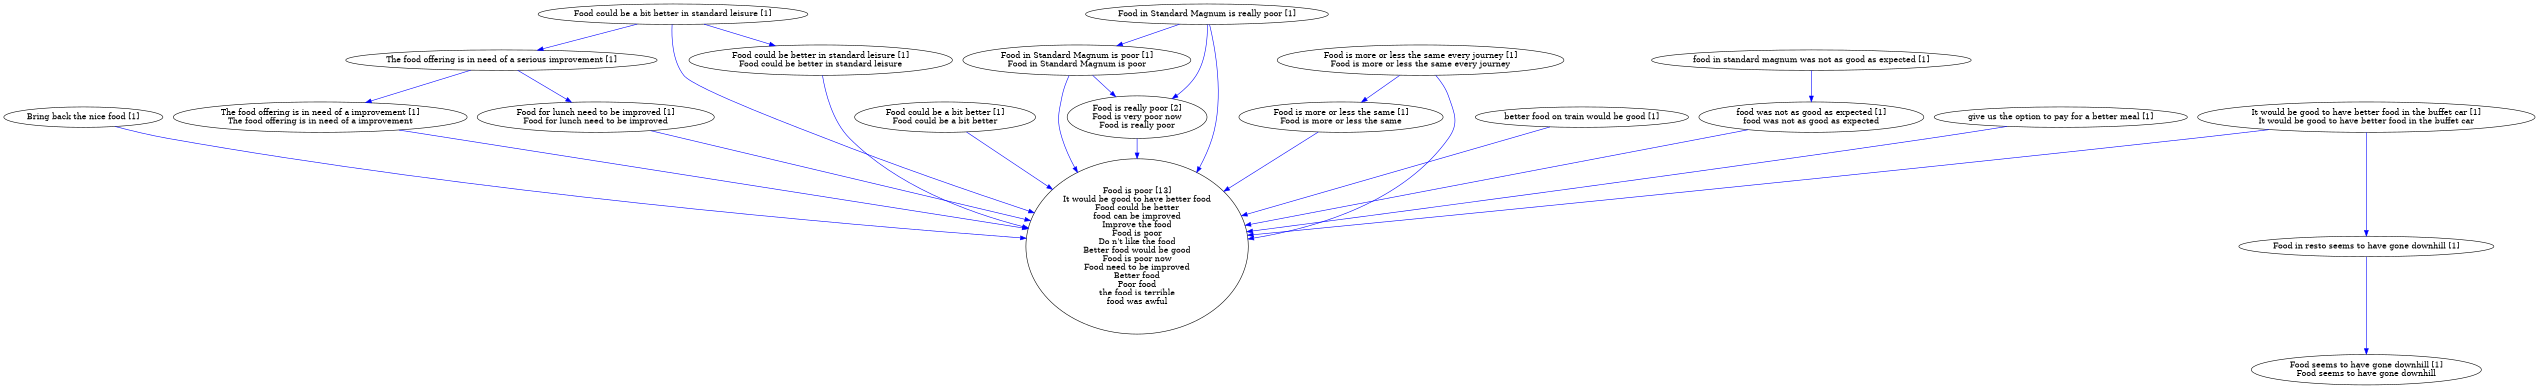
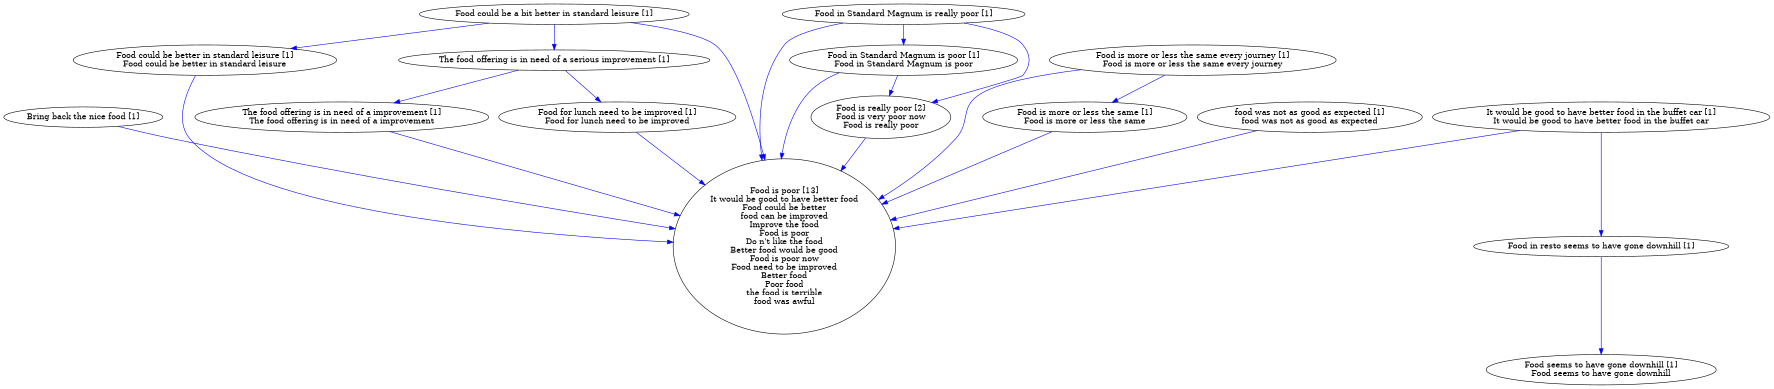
(1811, 60) -> none
(945, 117) -> none
(1582, 117) -> none
(2061, 117) -> none
